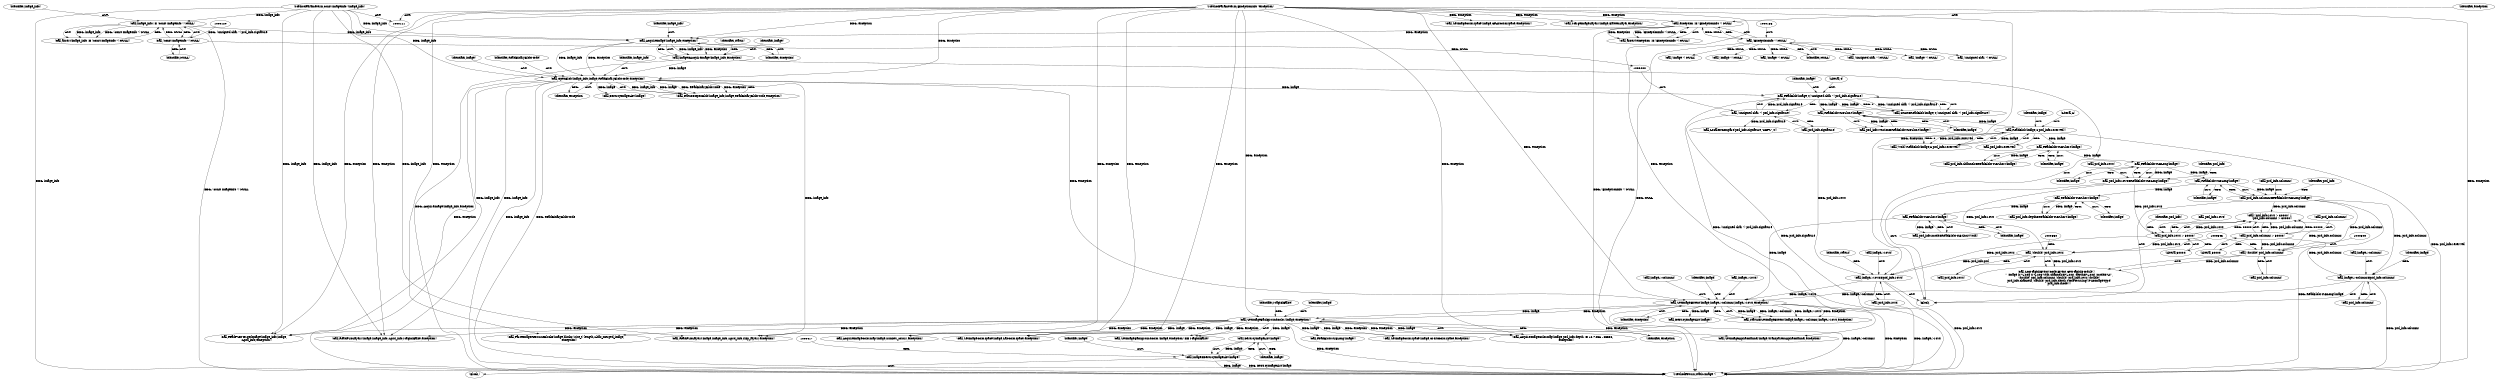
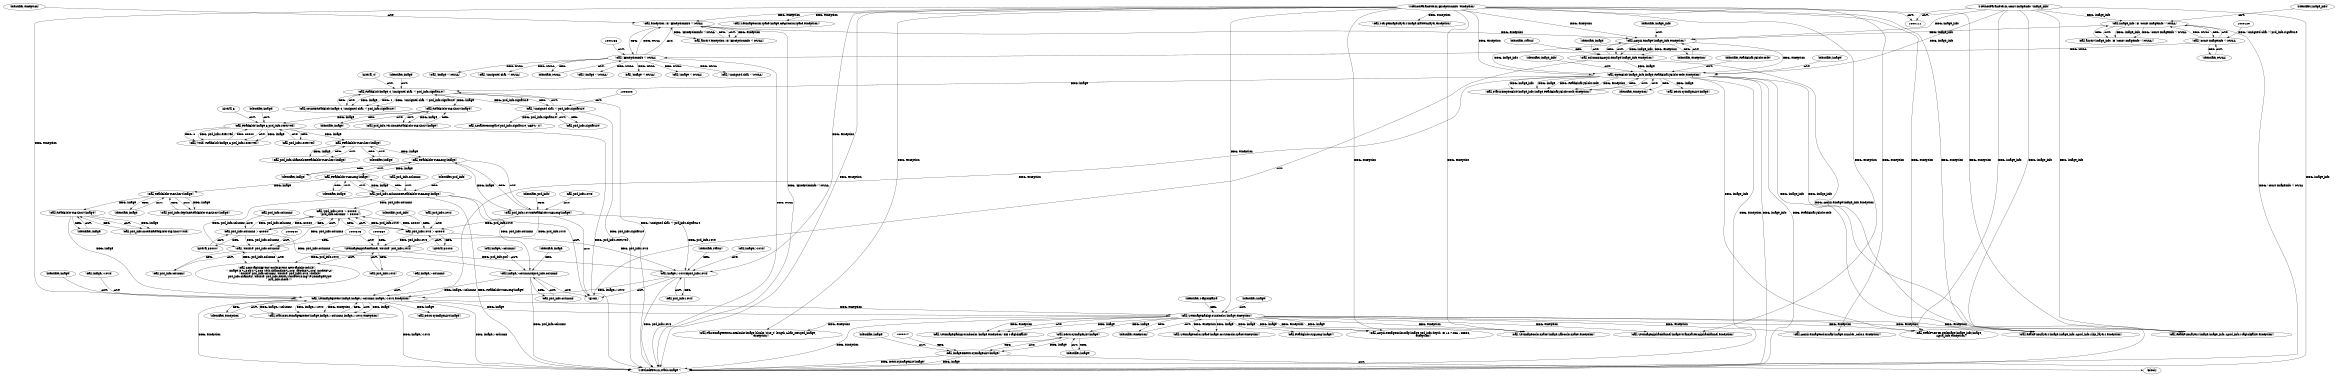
(920, 48) -> (1429, 53)
(707, 58) -> (1617, 58)
(1981, 139) -> (245, 135)
(1818, 220) -> (655, 218)
(2044, 253) -> (378, 249)
